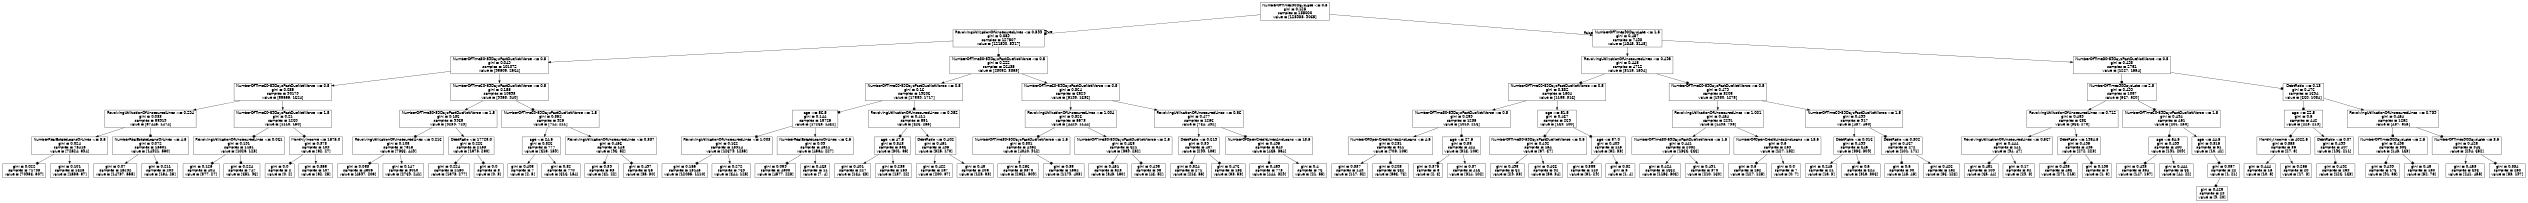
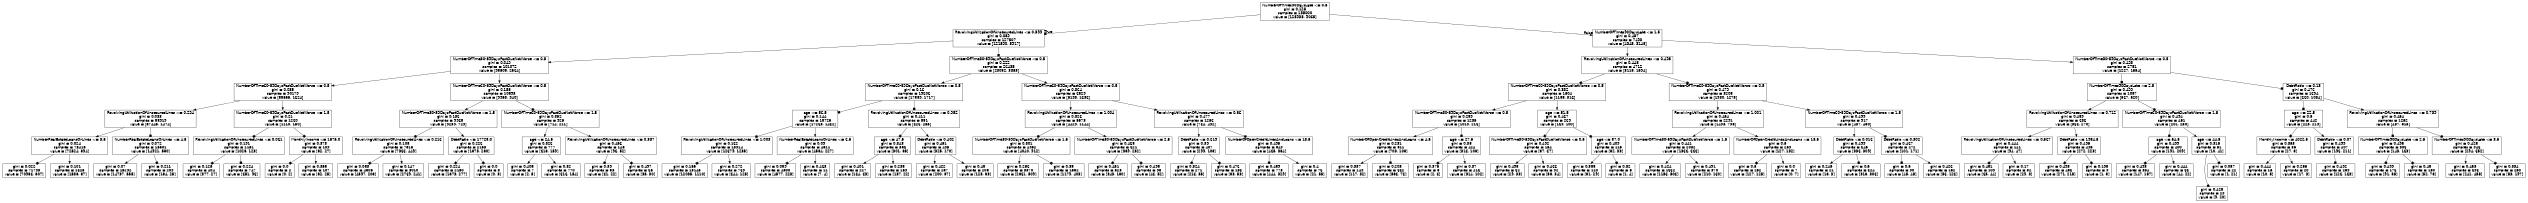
(1620, 171) -> (1620, 171)
(2218, 181) -> (2205, 170)
